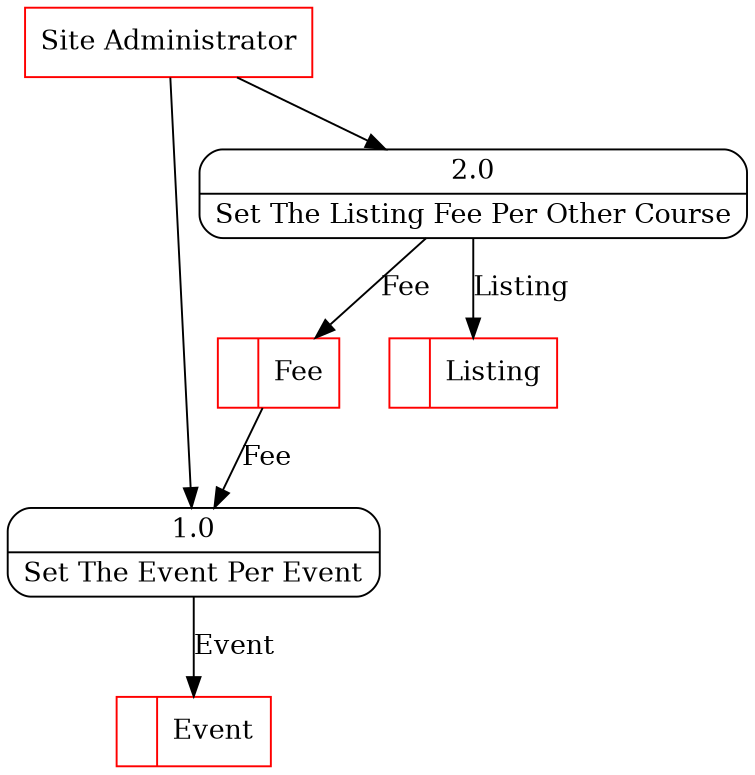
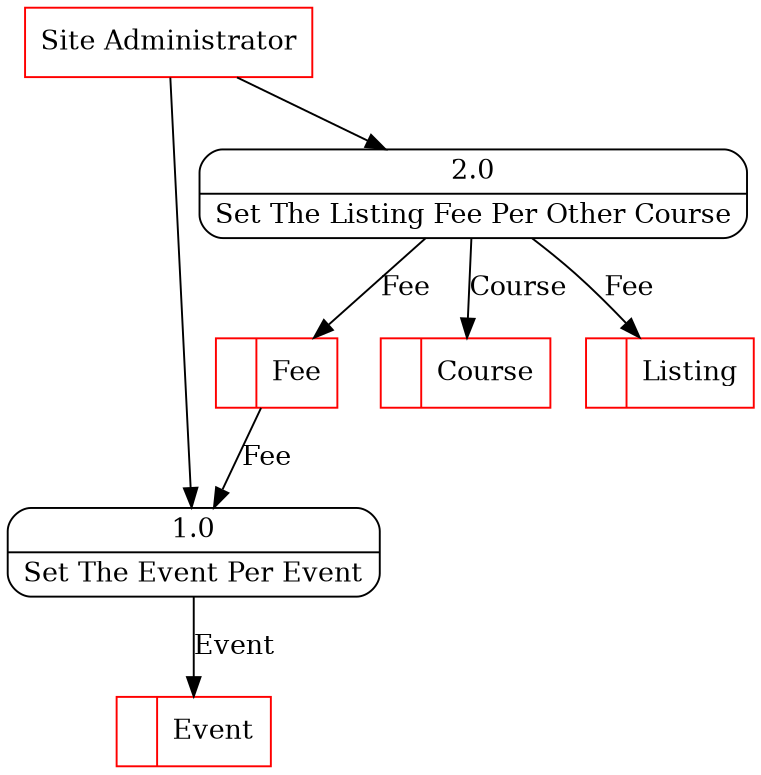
(521, 288) -> (629, 288)
none -> (466, 373)
